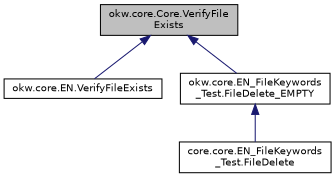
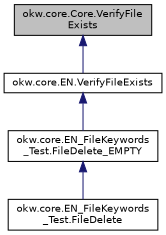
(216, 58) -> (83, 117)
(255, 157) -> (83, 215)
